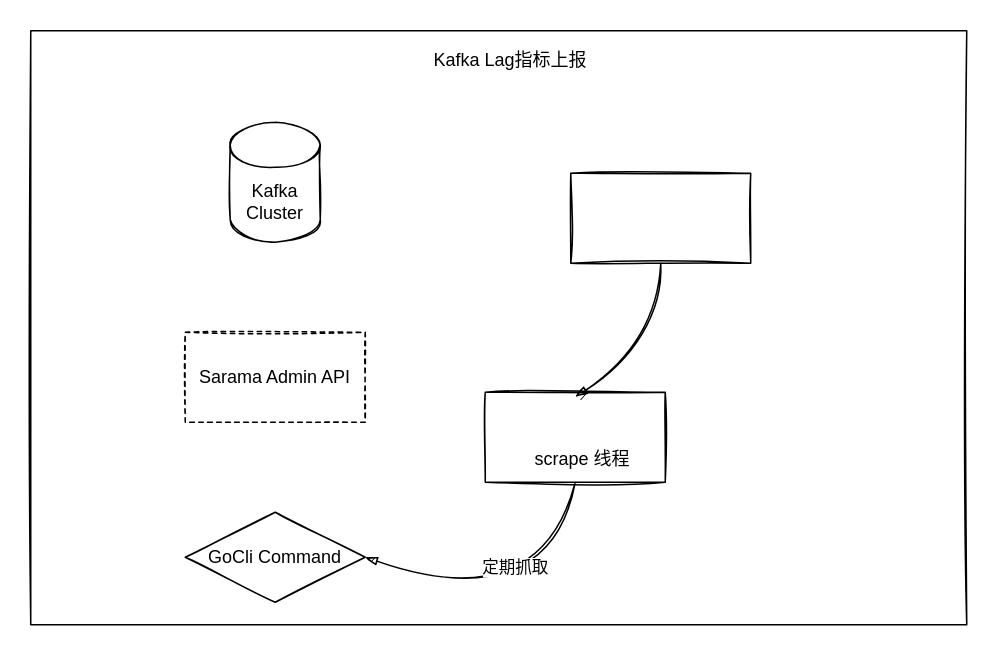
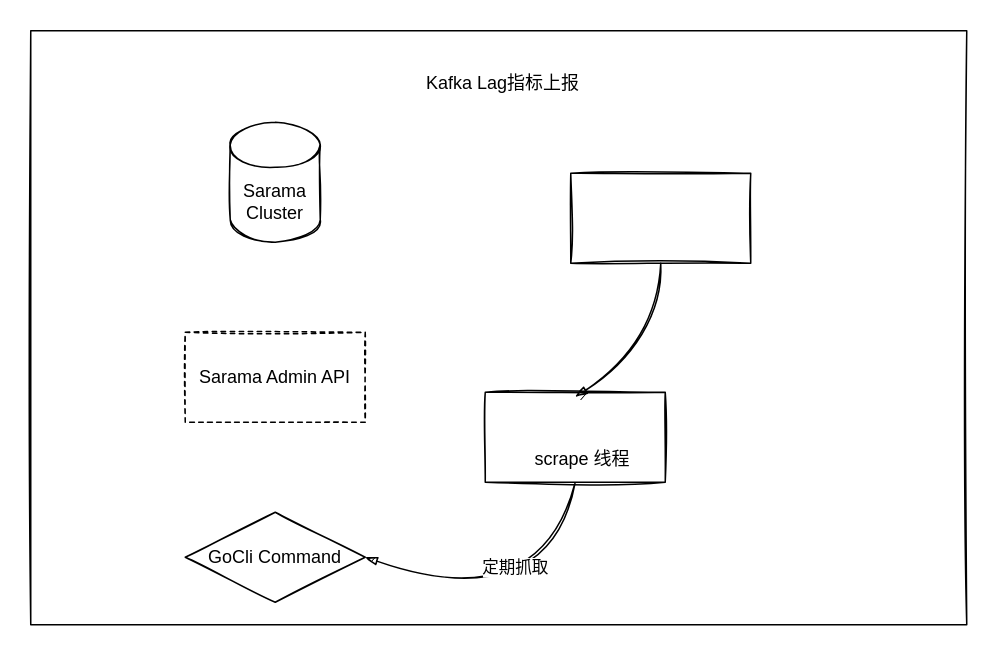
(511, 61) -> (503, 83)
(275, 202) -> (275, 202)
